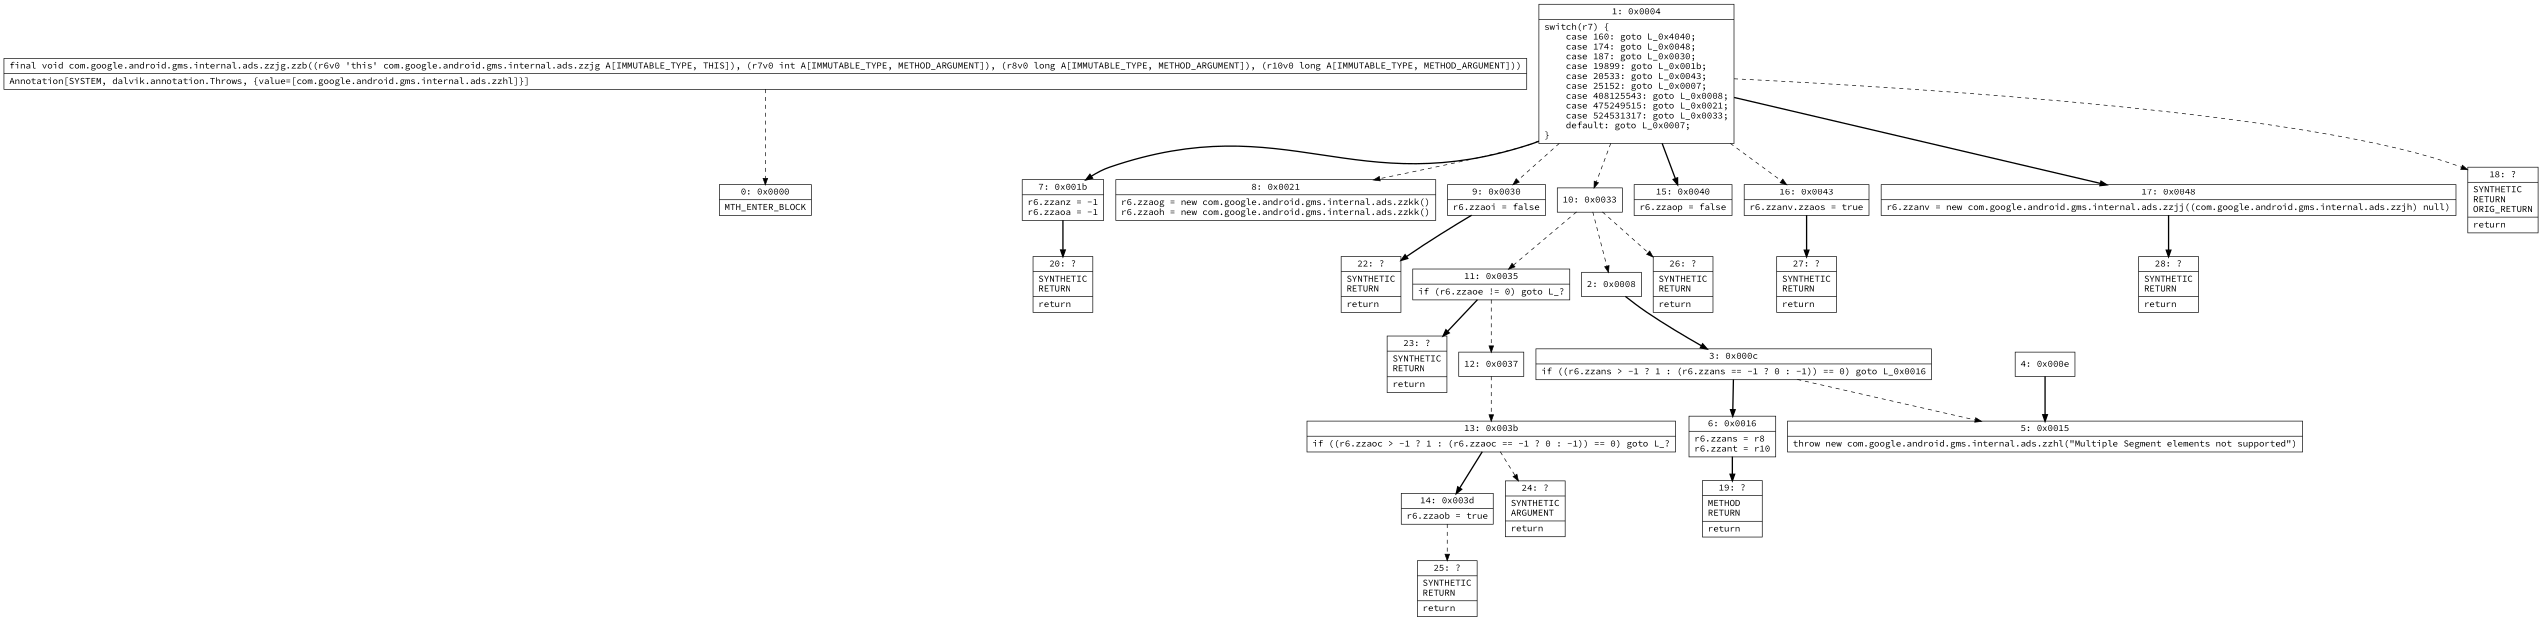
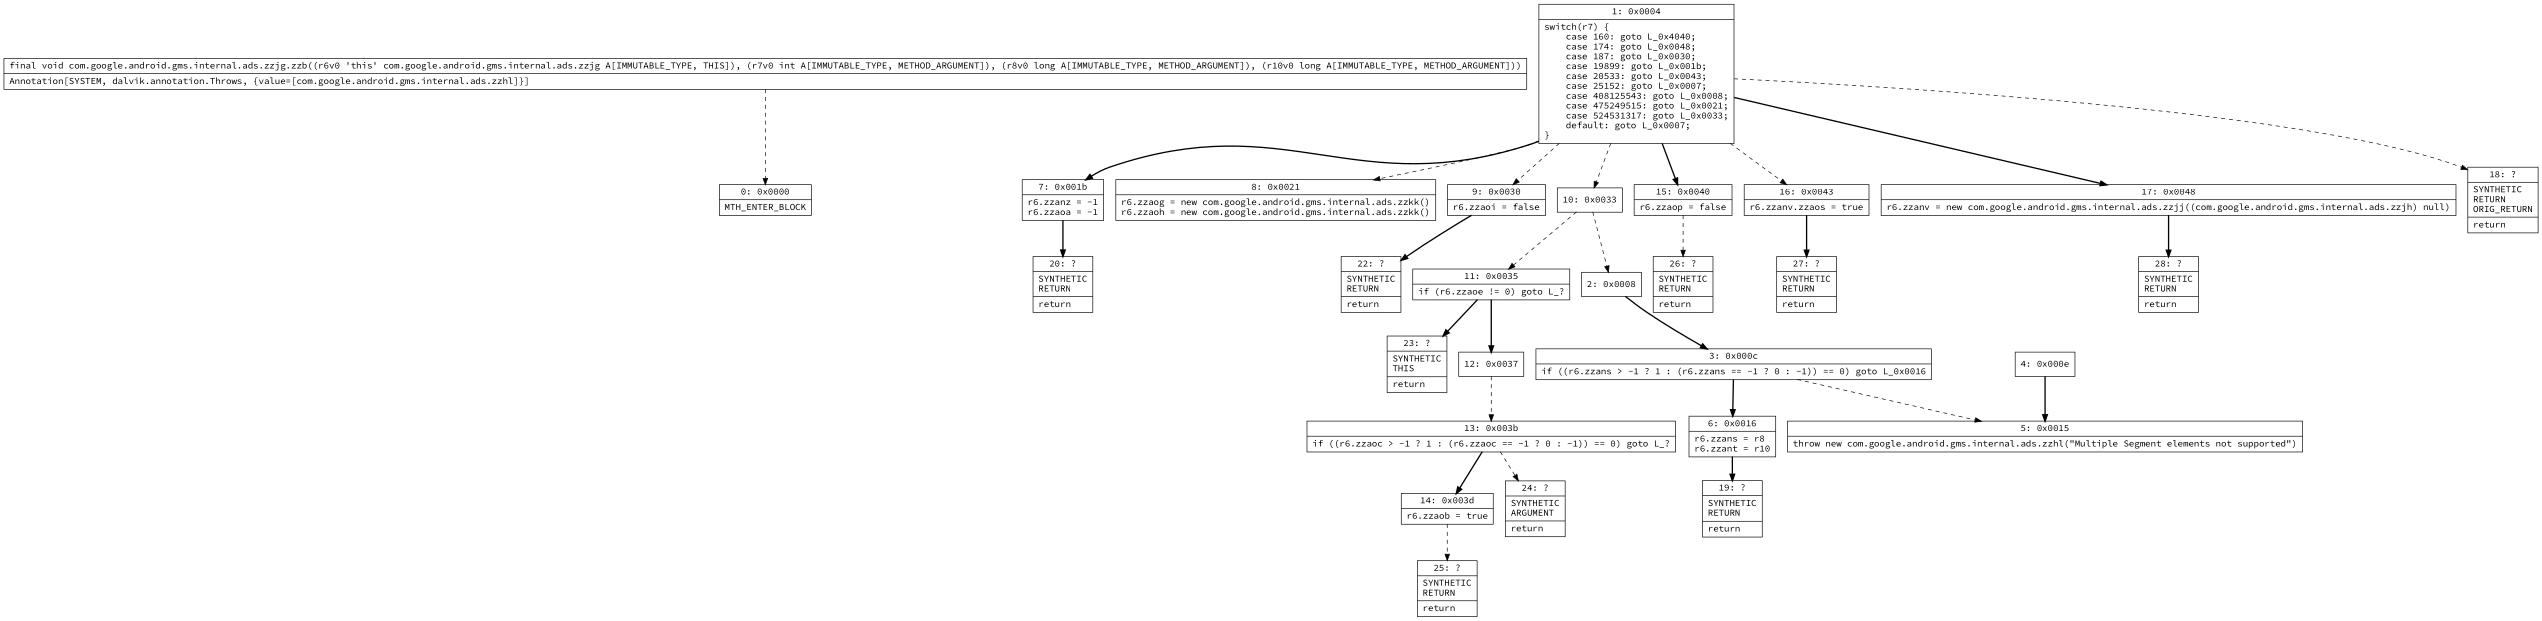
(1625, 232) -> (1683, 233)
(1491, 323) -> (1491, 323)
(1409, 369) -> (1404, 369)
(1724, 503) -> (1732, 503)
